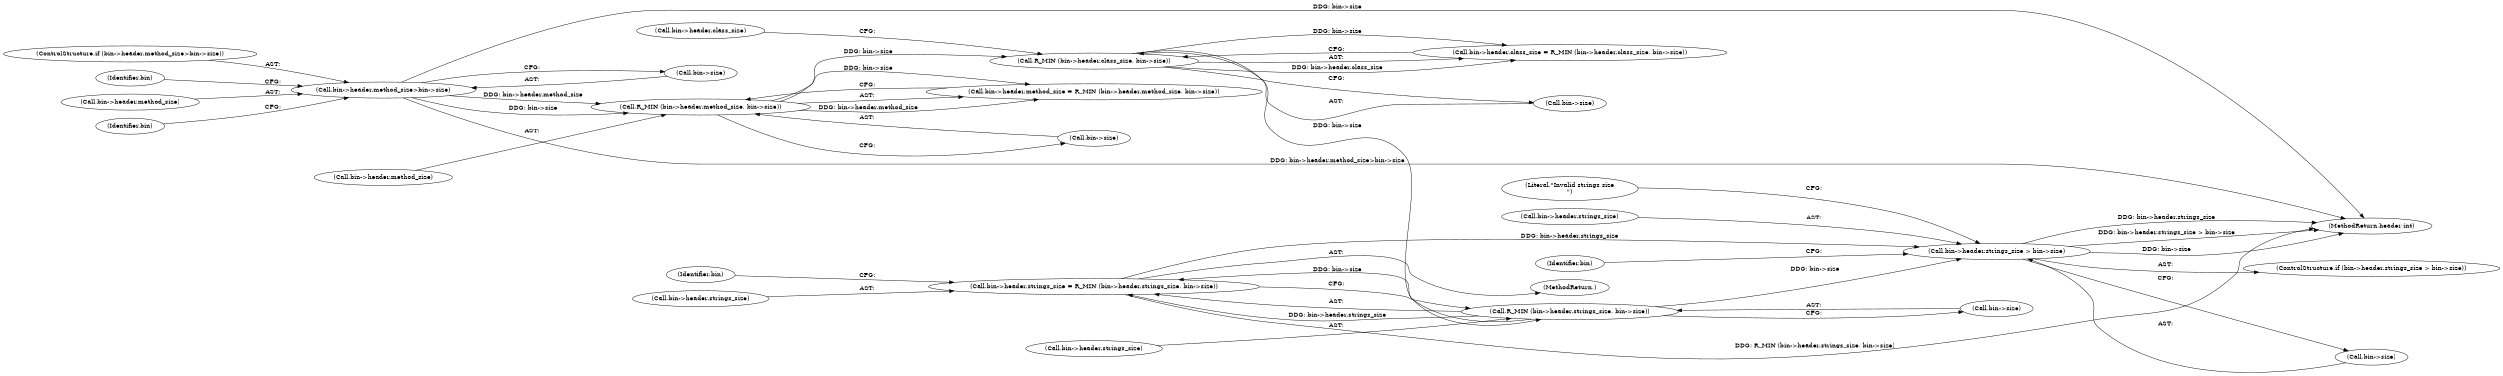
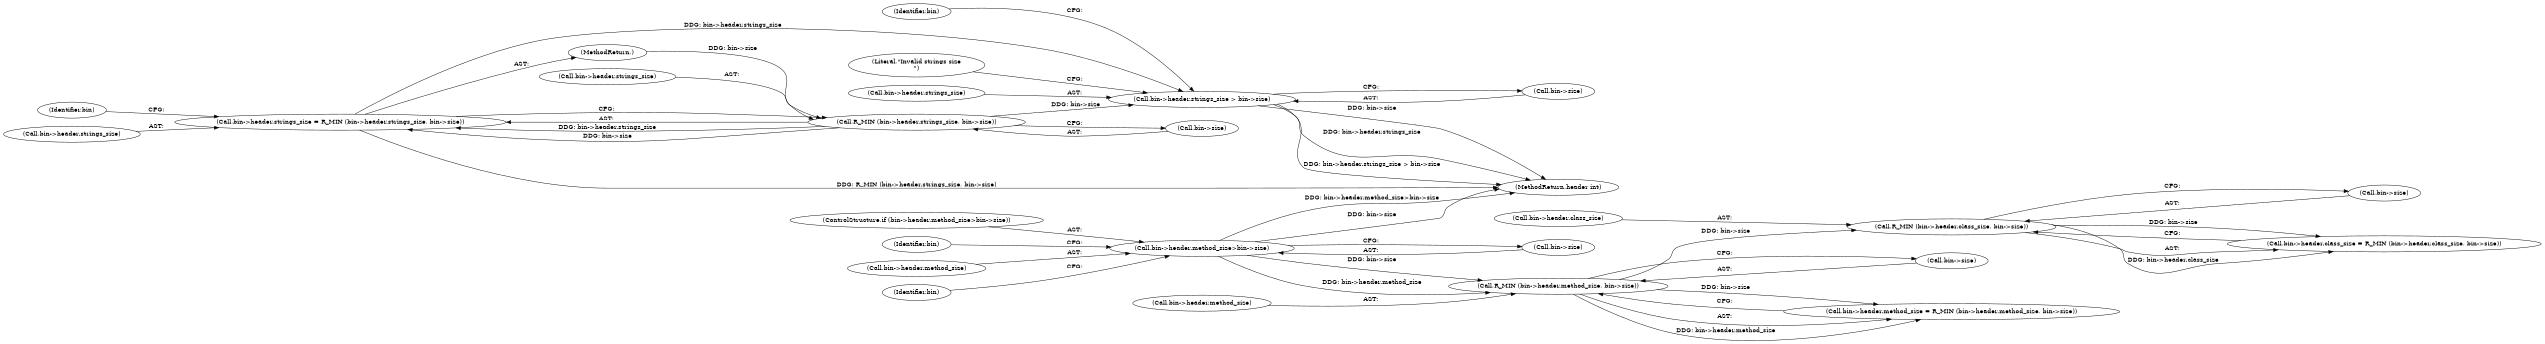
(868, 31) -> (1726, 218)
(1381, 141) -> (746, 57)
(2372, 268) -> none
